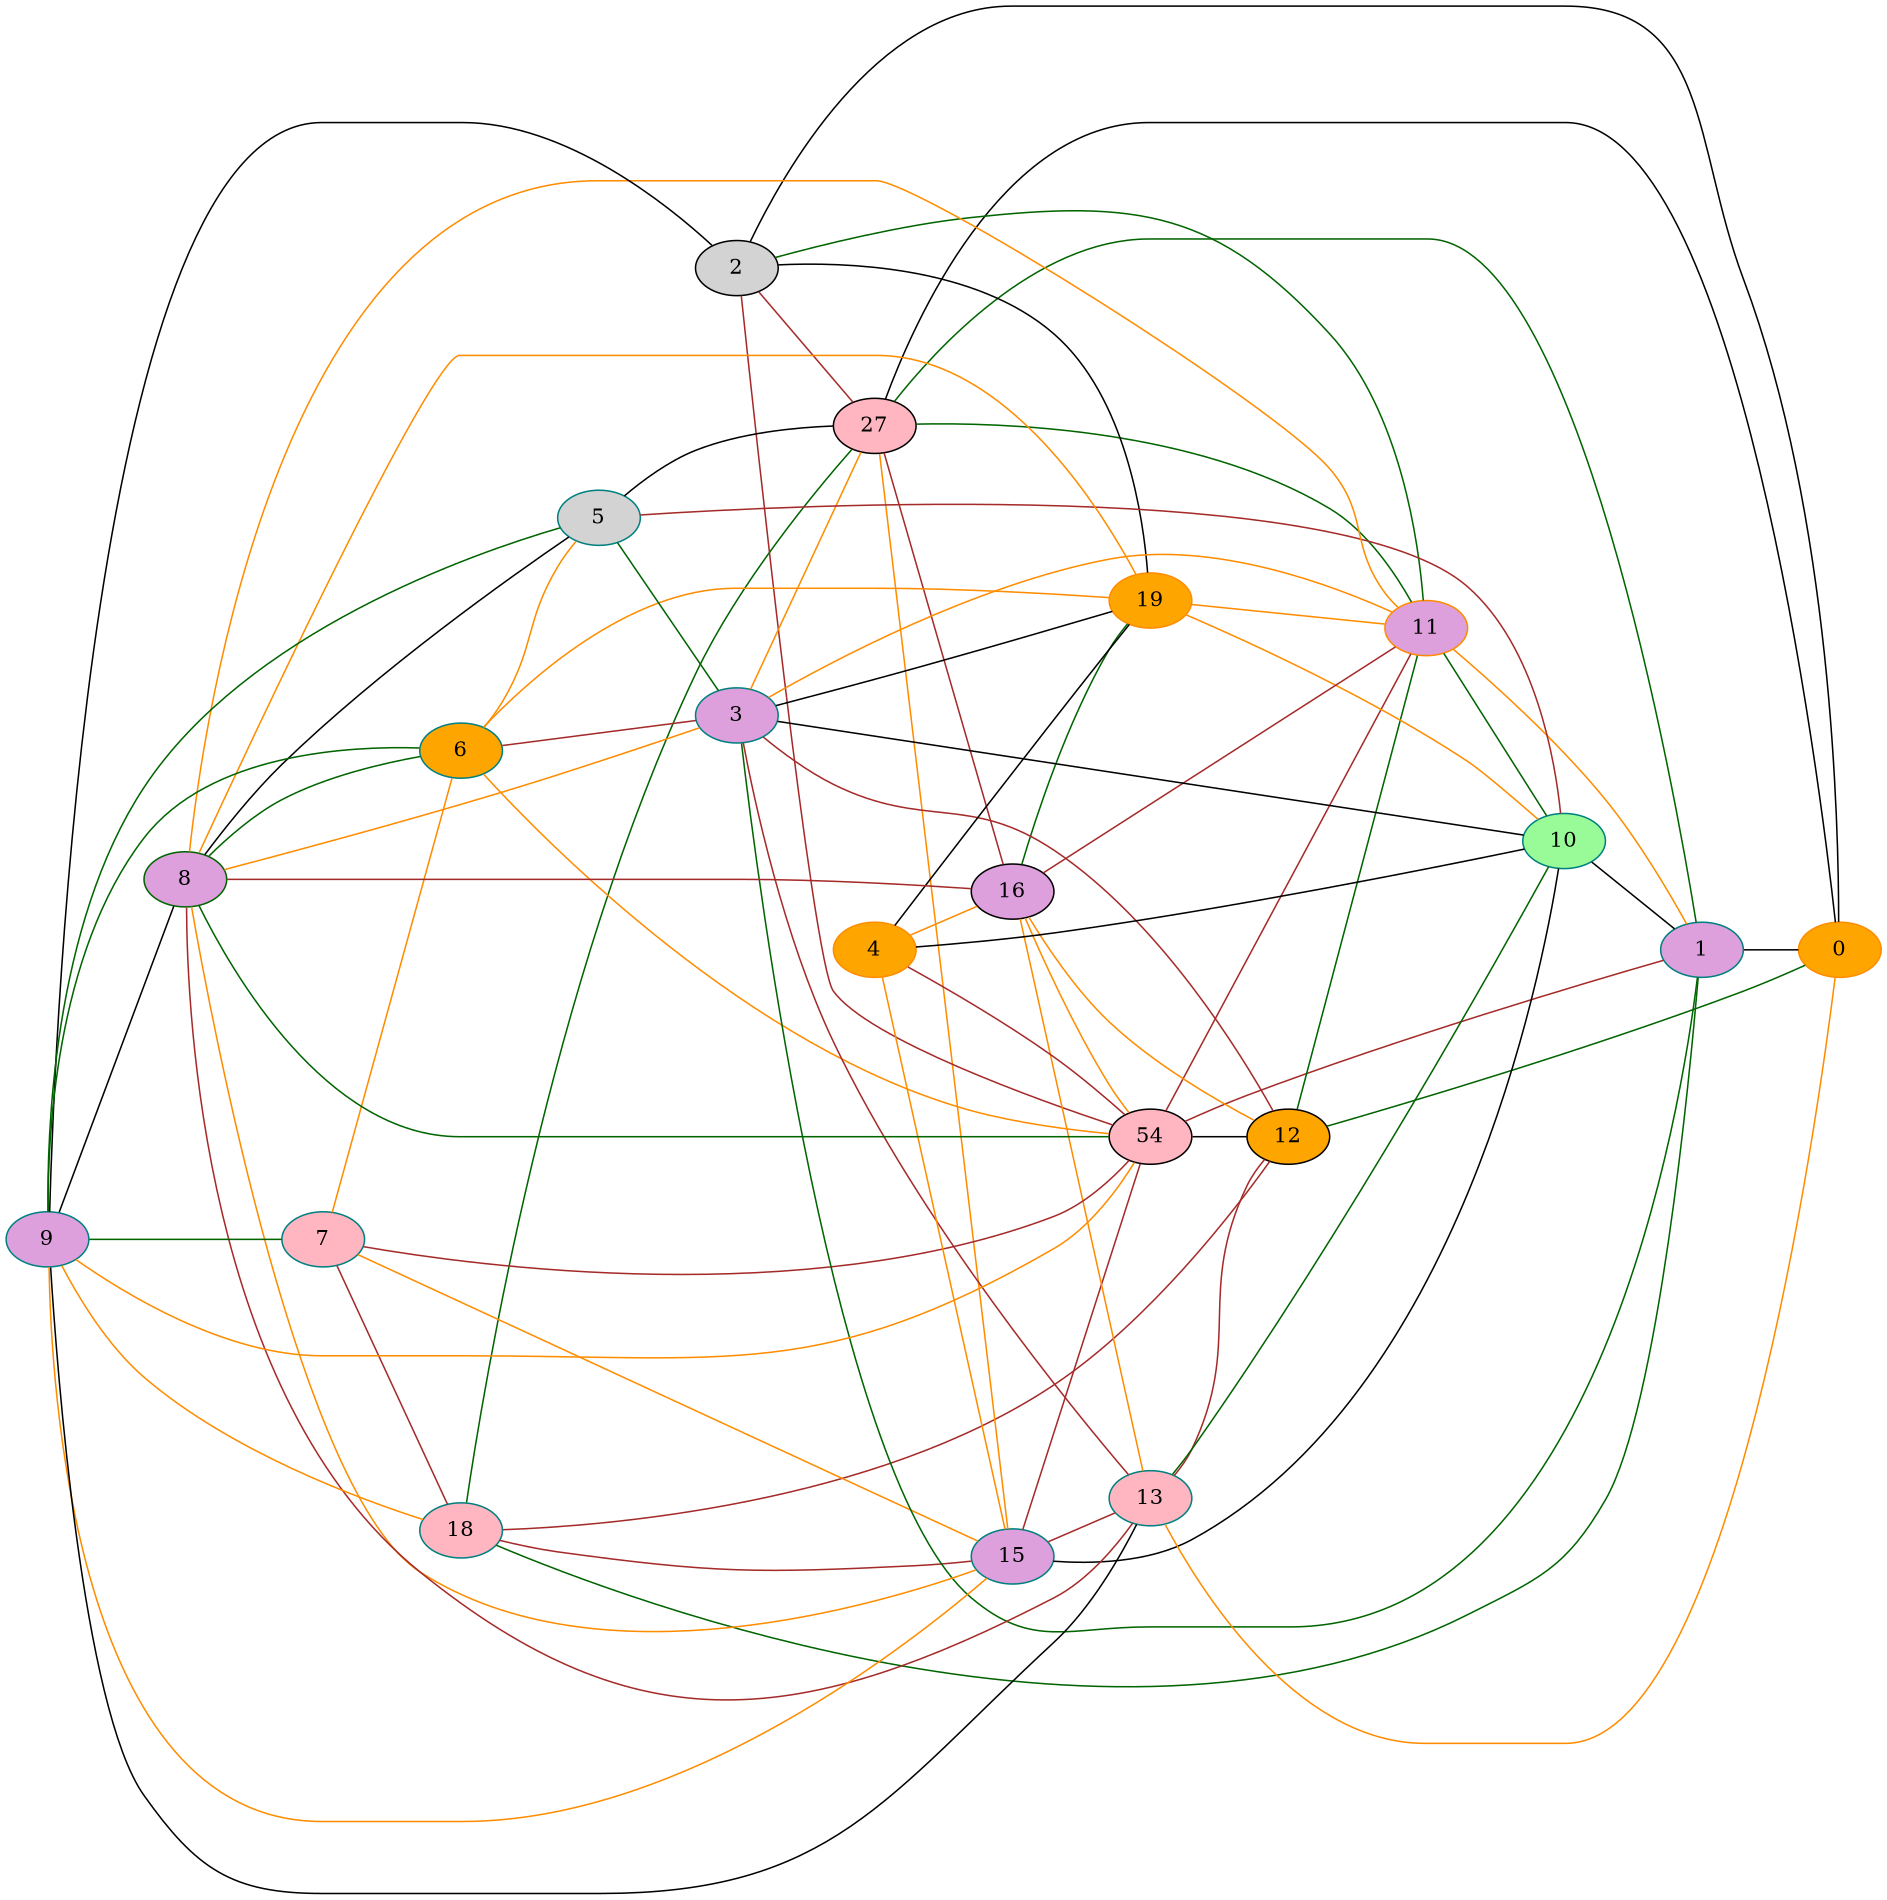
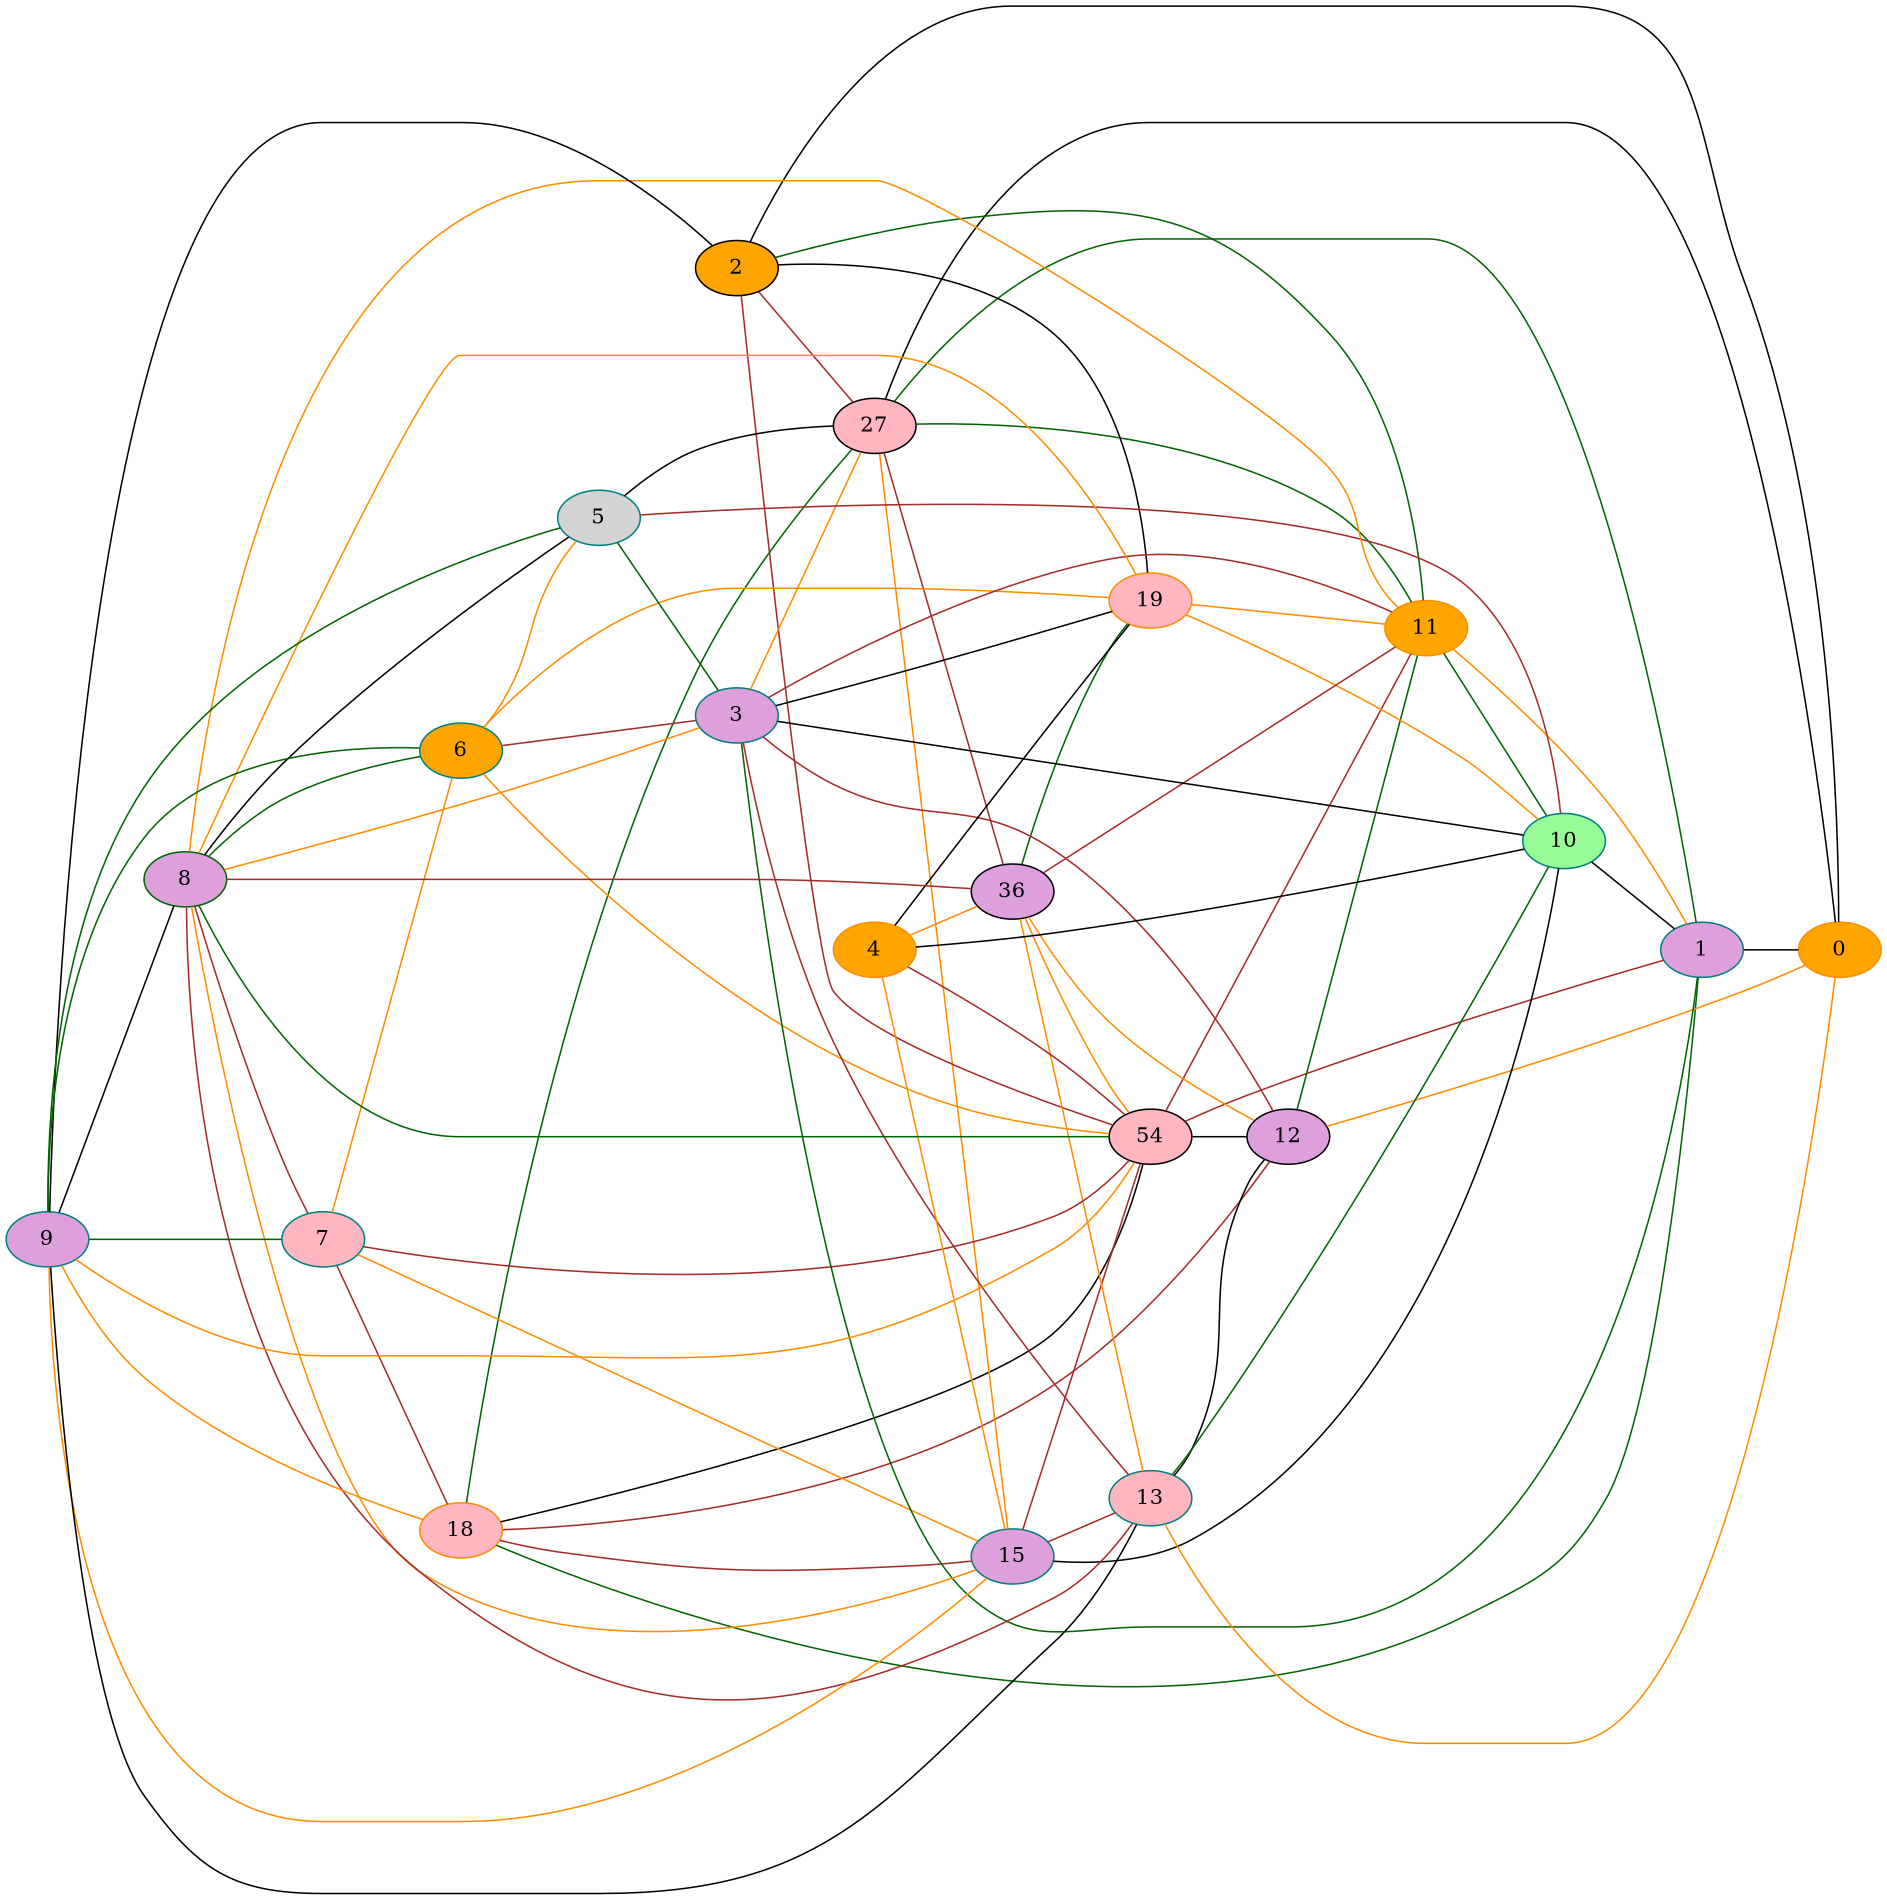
(737, 268) -> (737, 268)
(1072, 568) -> (1072, 568)
(1150, 601) -> (1150, 601)
(1426, 628) -> (1426, 628)
(1013, 892) -> (1013, 892)
(1568, 1052) -> (1568, 1052)
none -> (245, 1062)
(1288, 1137) -> (1288, 1137)
(1219, 1317) -> (1219, 1317)
none -> (858, 1423)
(461, 1530) -> (461, 1530)
